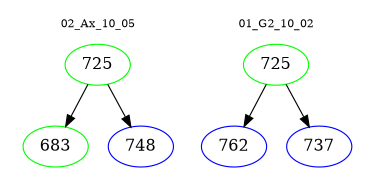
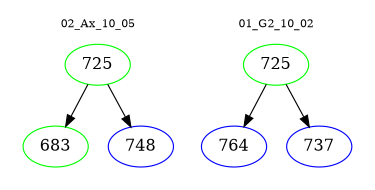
(234, 147) -> (234, 147)
